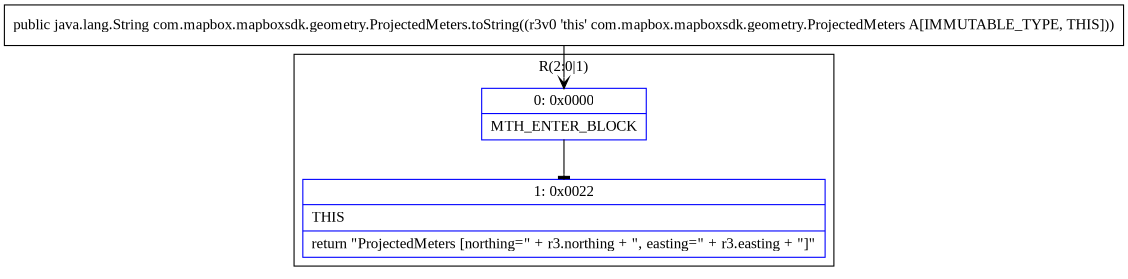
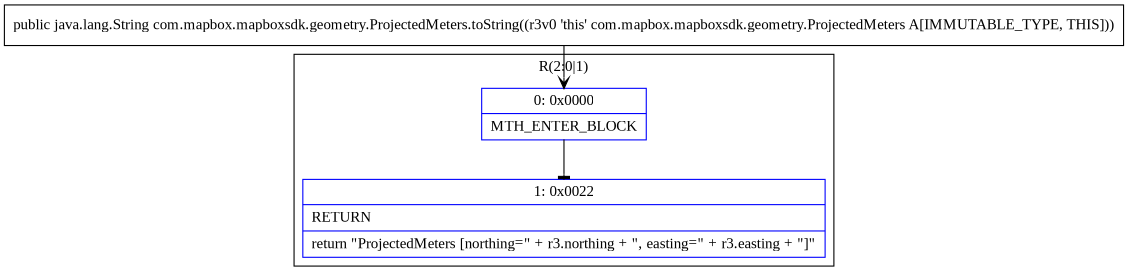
(329, 217) -> (342, 217)
